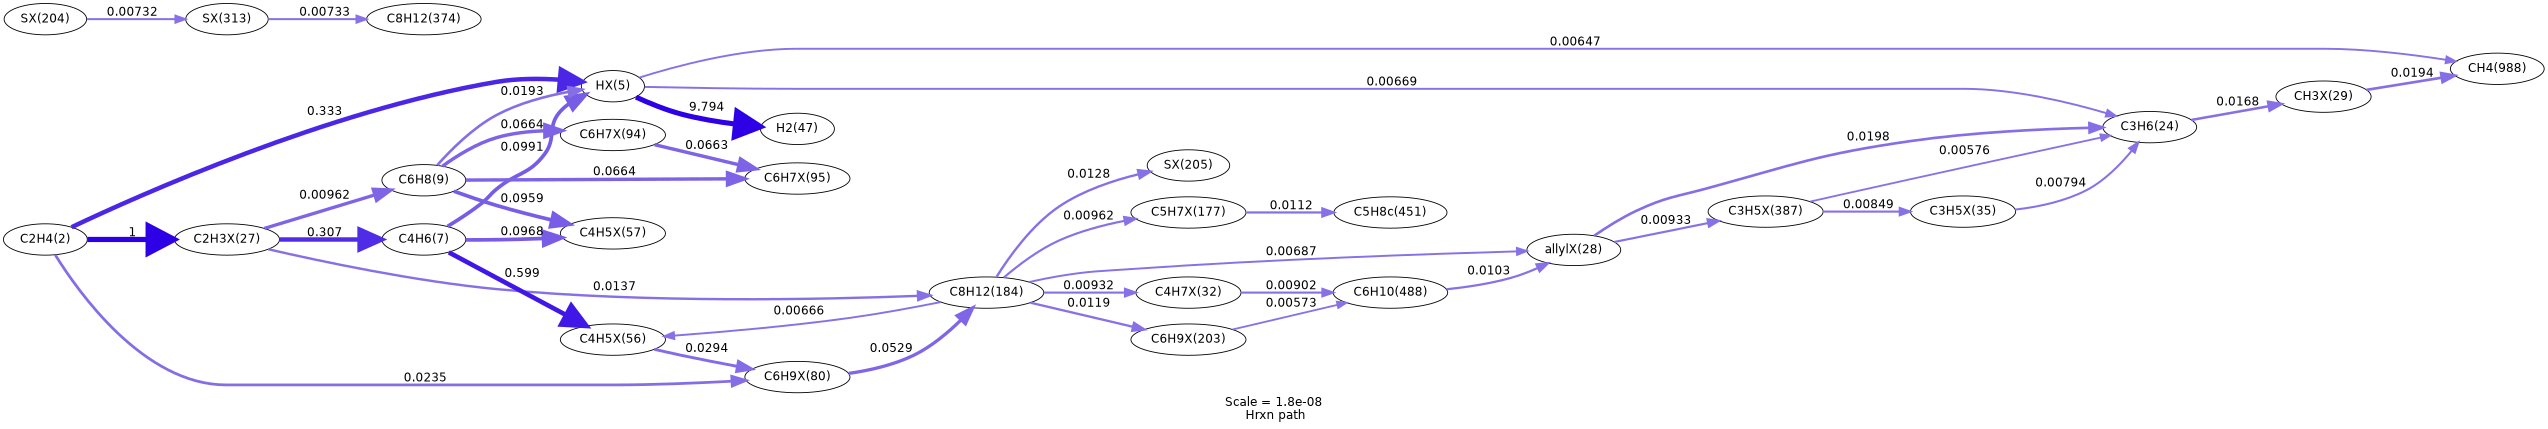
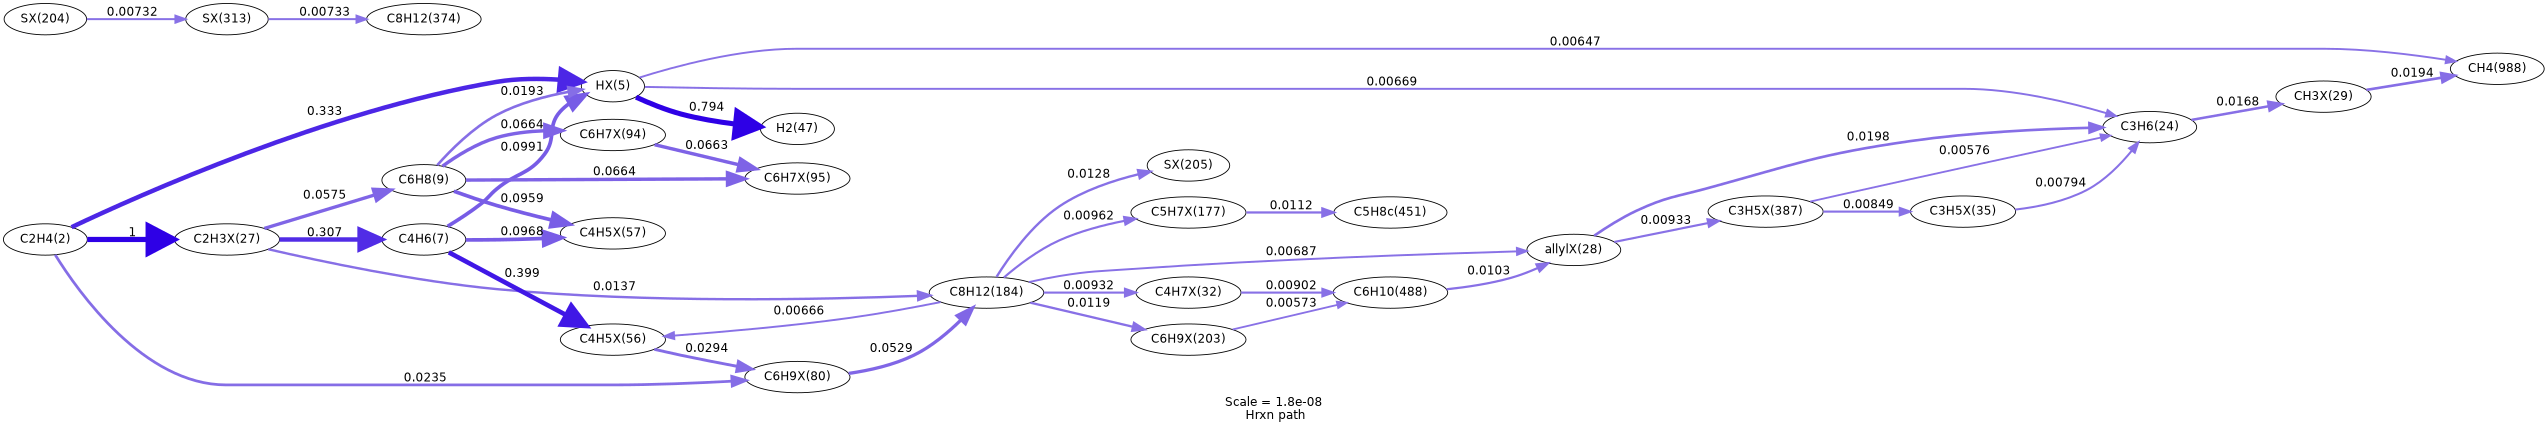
(705, 108) -> (705, 108)
(323, 196) -> (323, 196)
(521, 274) -> (521, 274)
